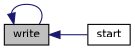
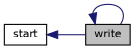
(74, 35) -> (72, 35)
